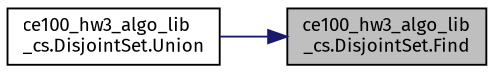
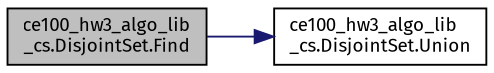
(244, 37) -> (231, 37)
